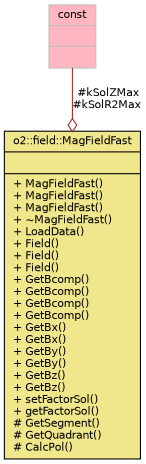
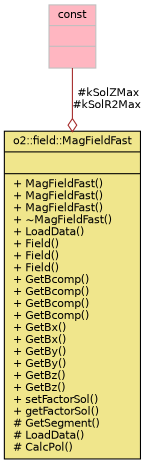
(58, 436) -> (49, 436)
